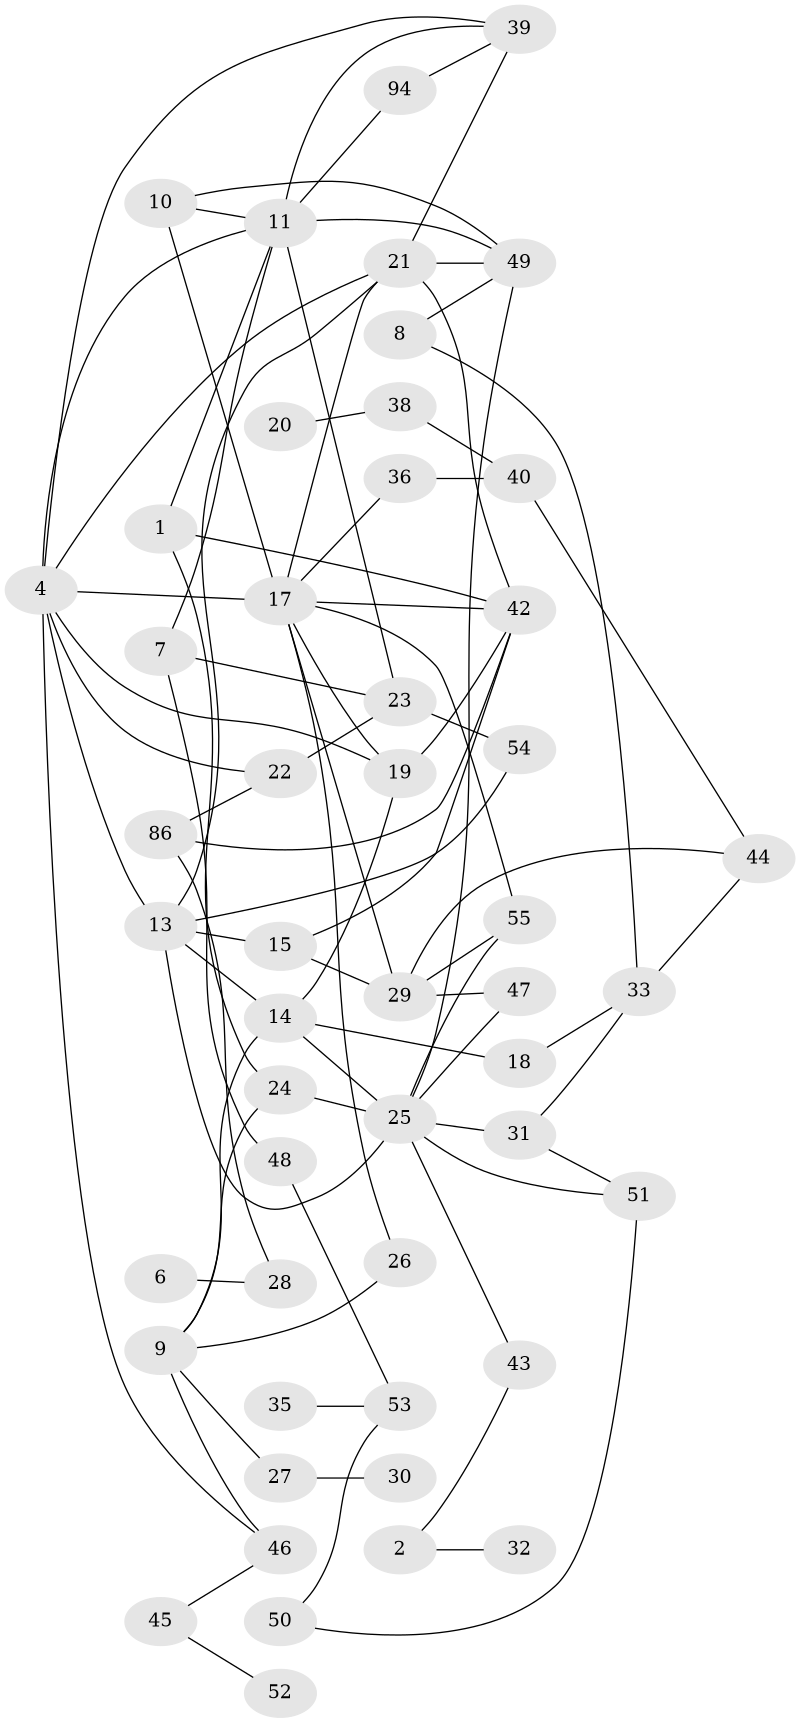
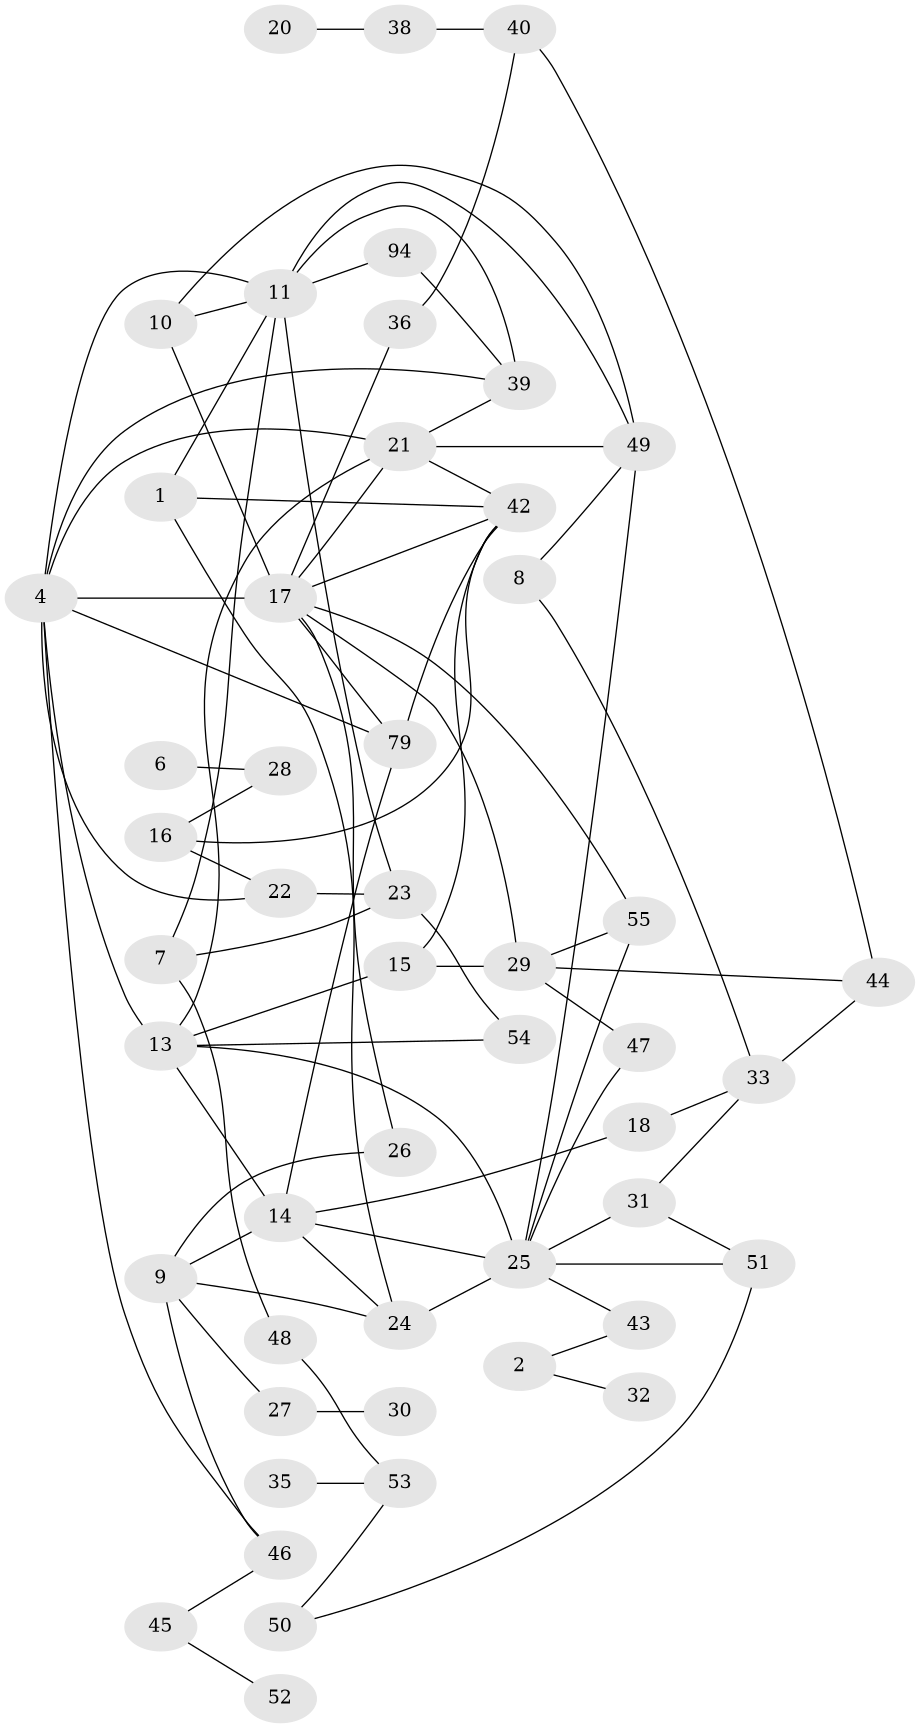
(400, 774) -> (400, 744)
(161, 835) -> (161, 837)
none -> (340, 1271)
